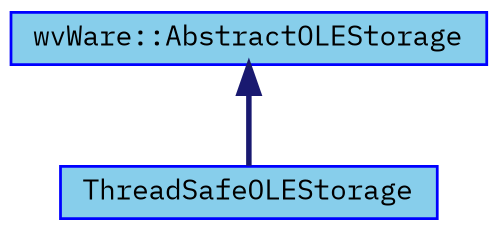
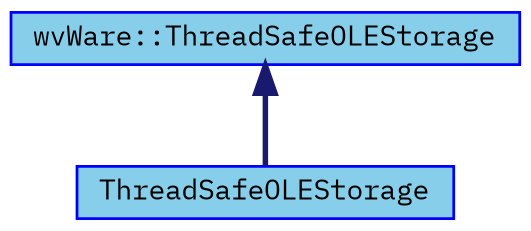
(249, 38) -> (265, 38)
